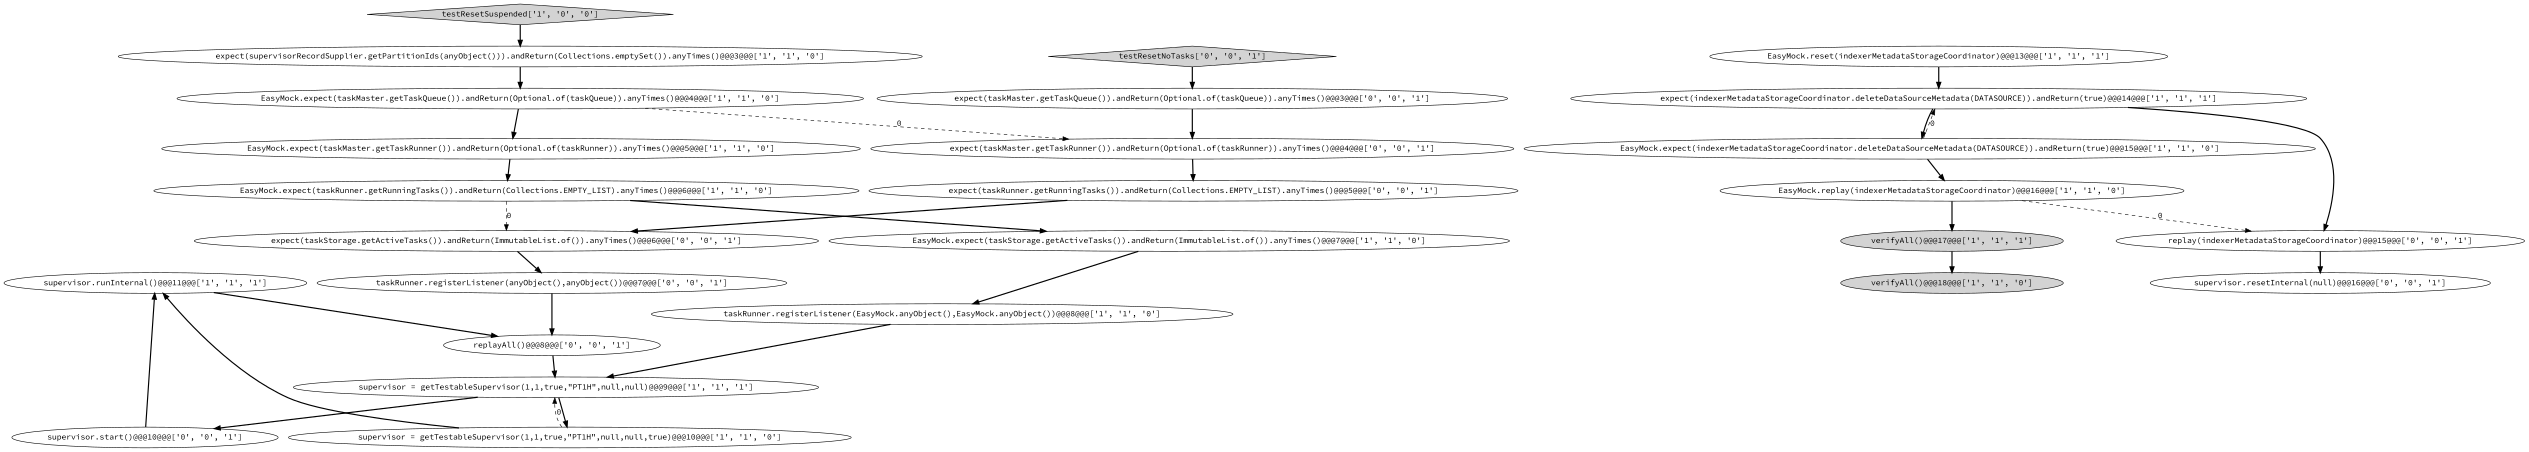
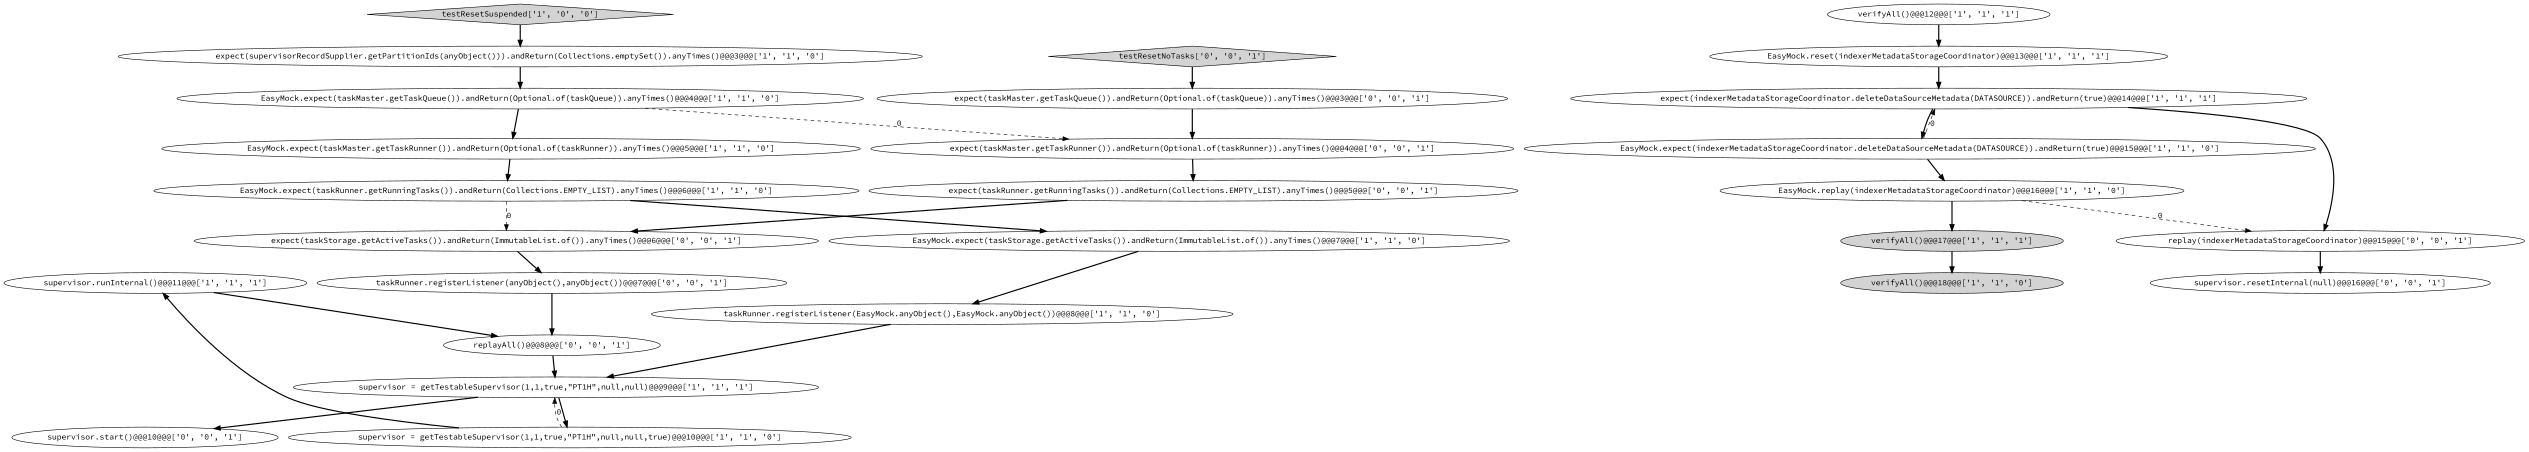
none -> (1939, 14)
(150, 363) -> none
